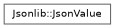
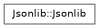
(57, 14) -> (50, 14)
